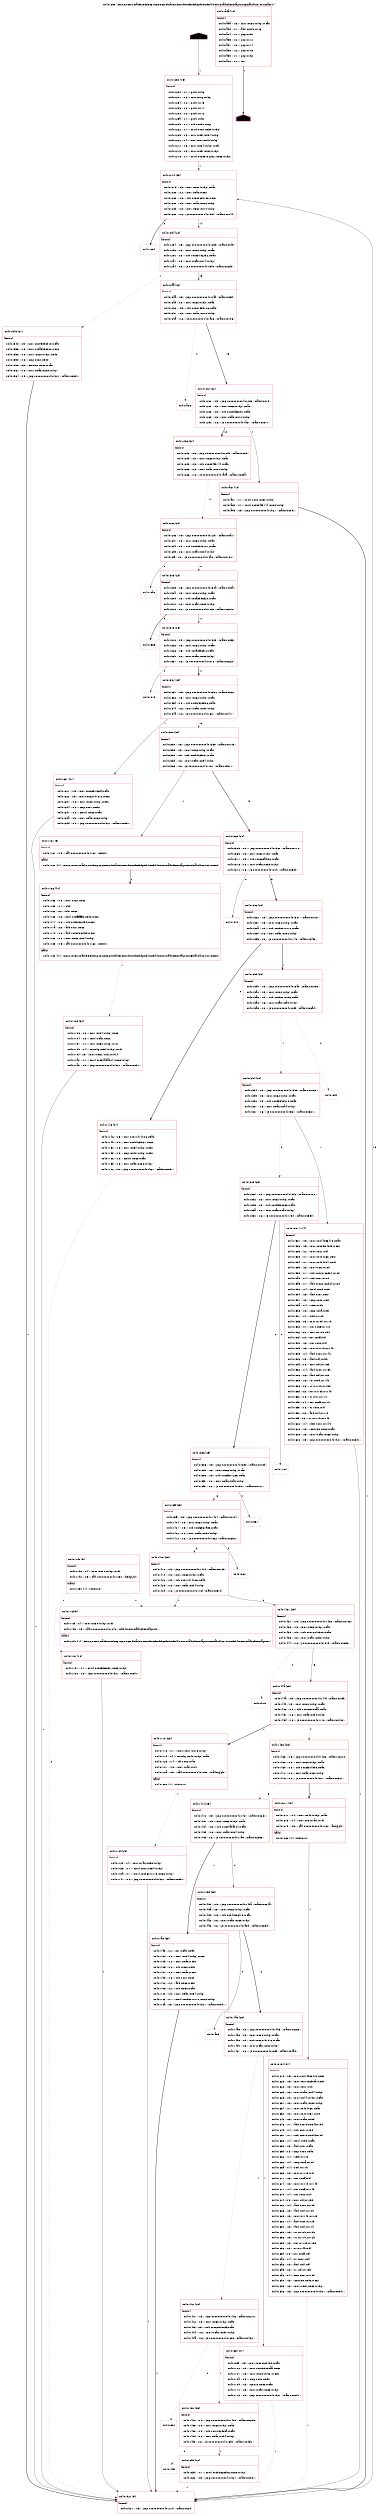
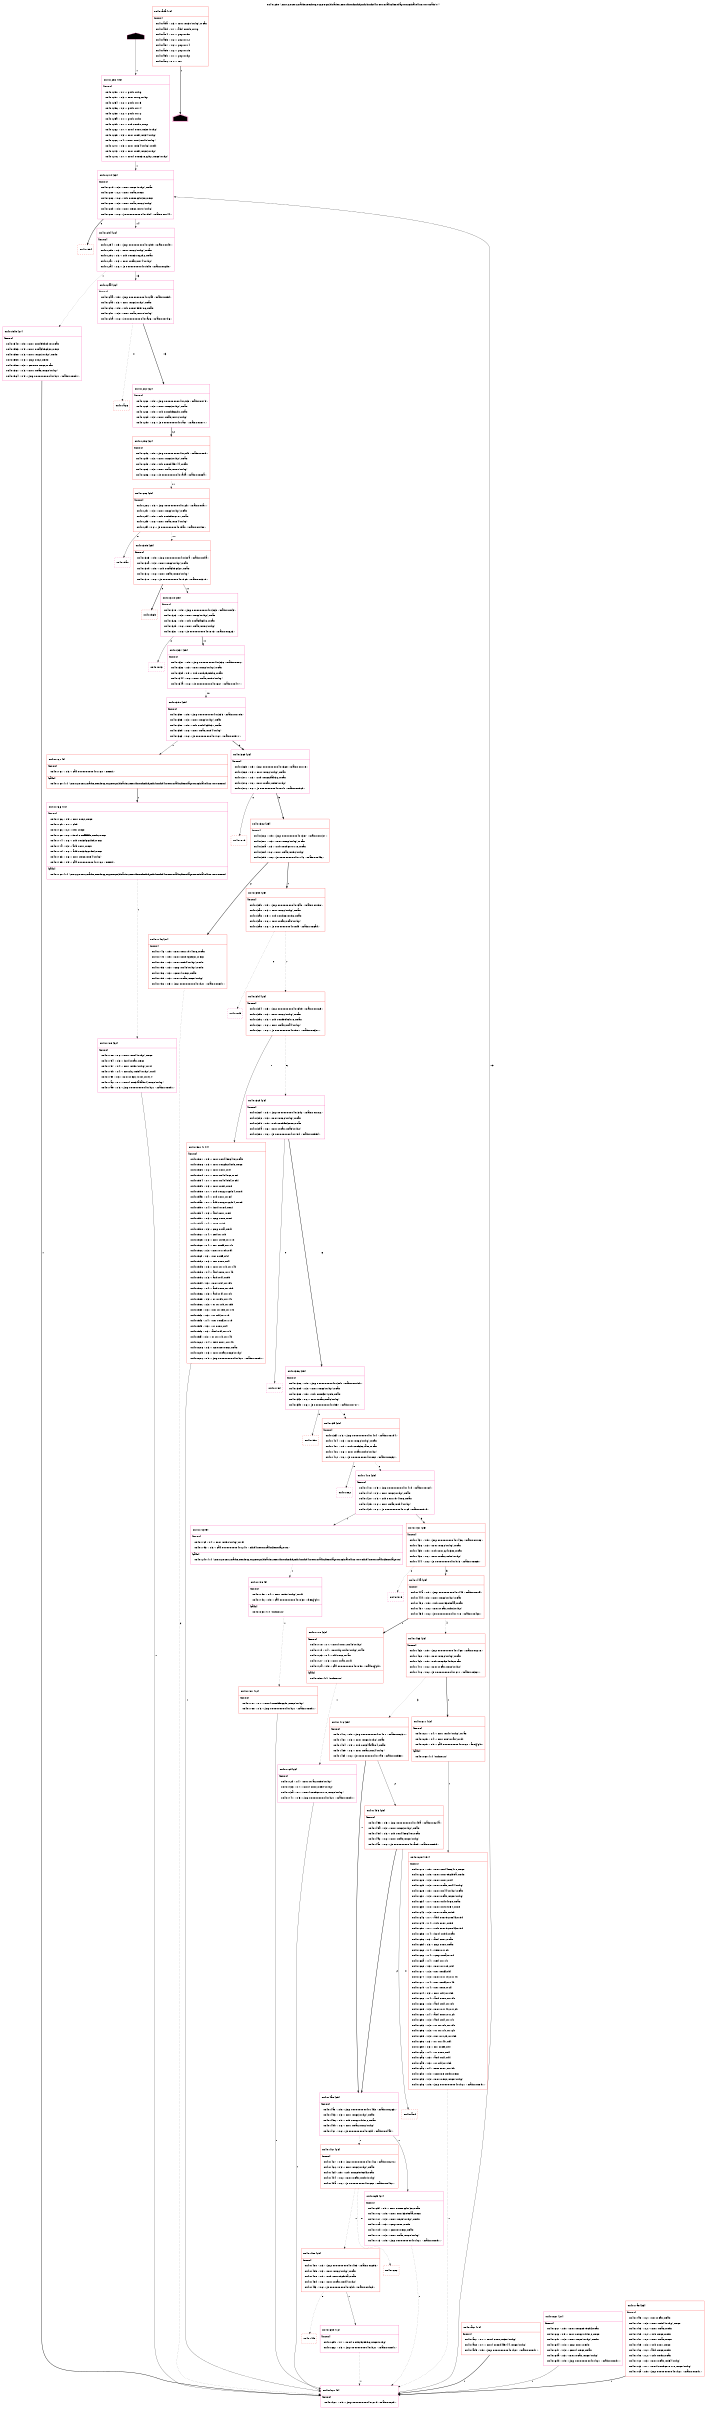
(257, 454) -> none
(140, 745) -> none
(134, 1600) -> (291, 1570)
(195, 1885) -> (356, 1926)
